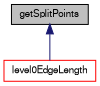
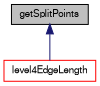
(50, 71) -> (50, 71)
